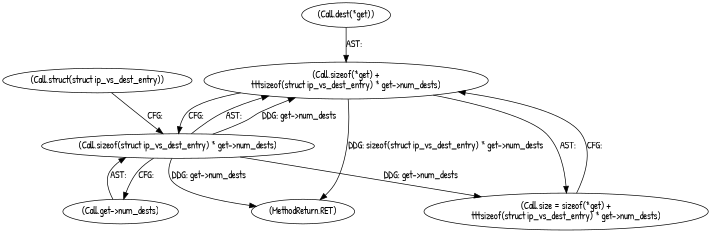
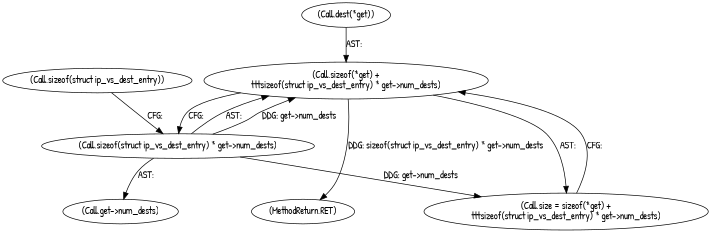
(97, 81) -> (97, 81)
(147, 176) -> (147, 176)
(108, 178) -> none
(198, 195) -> none
